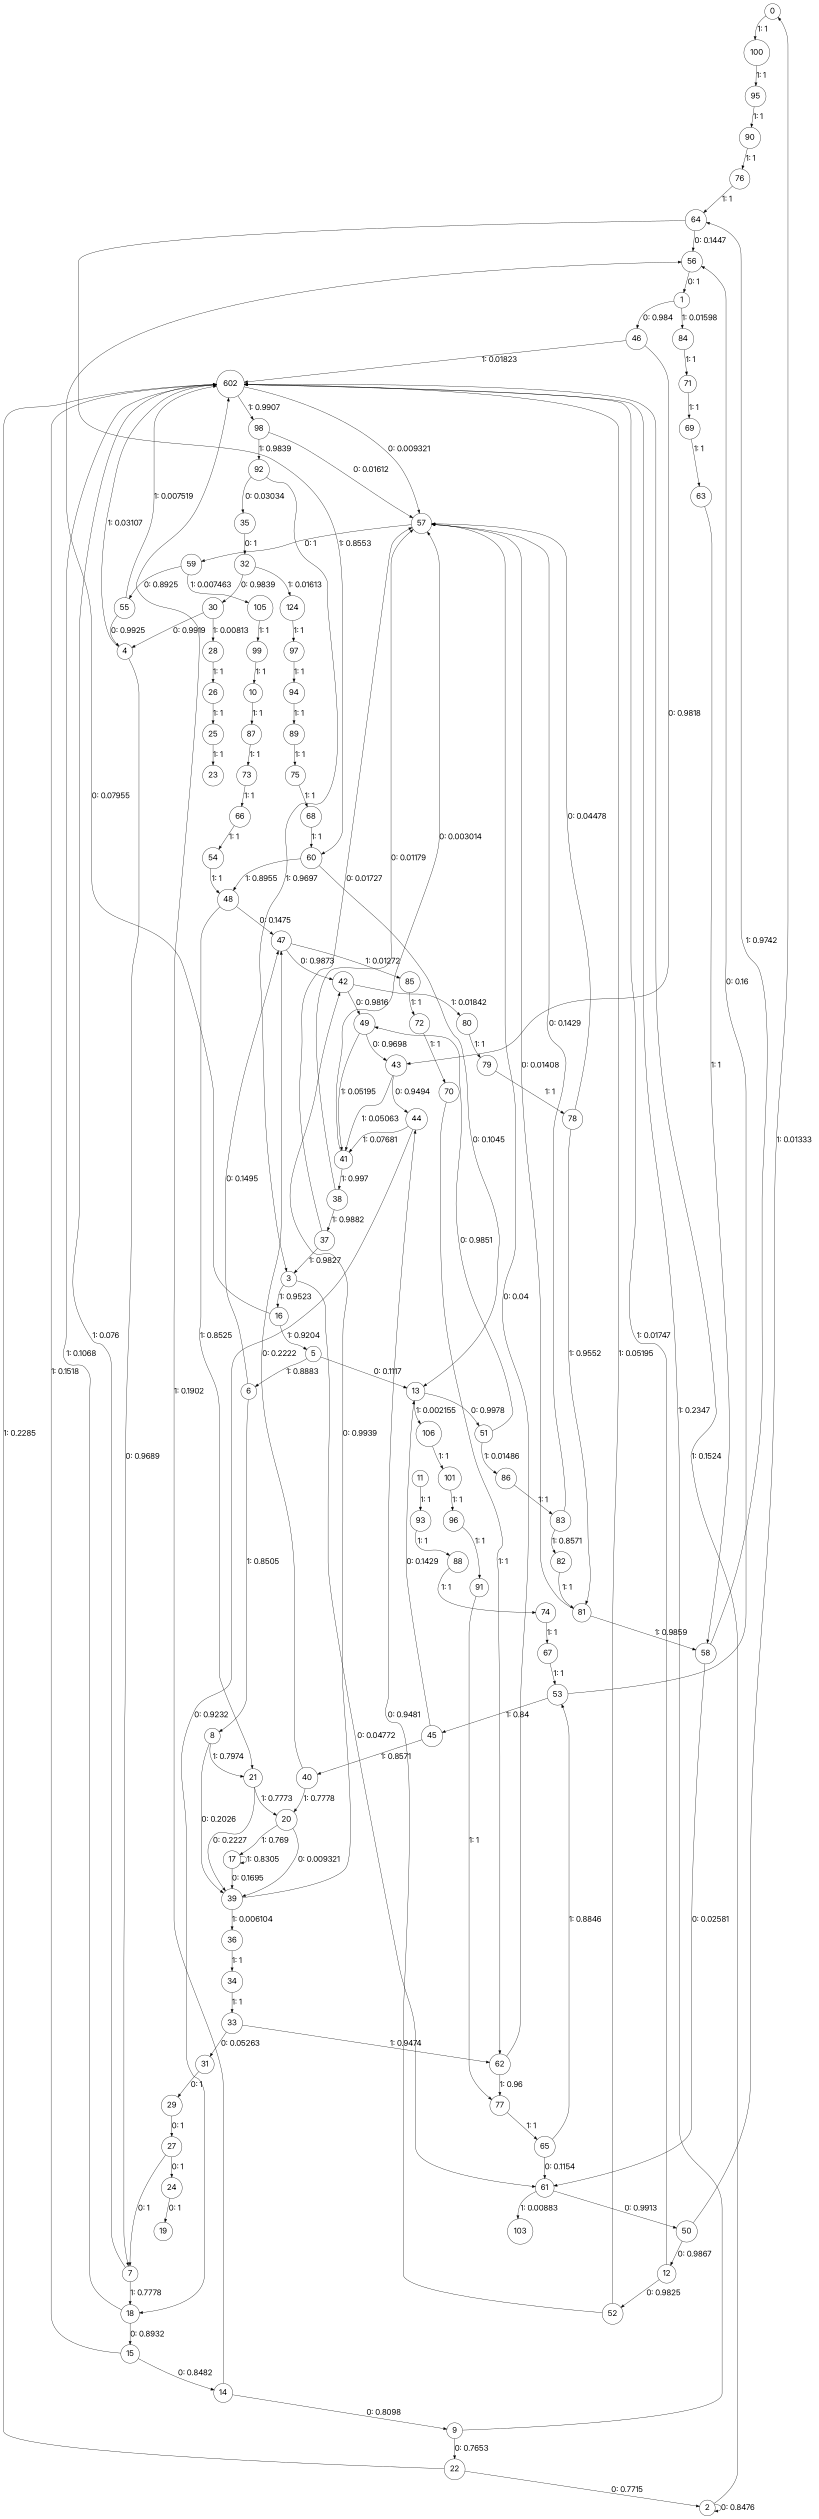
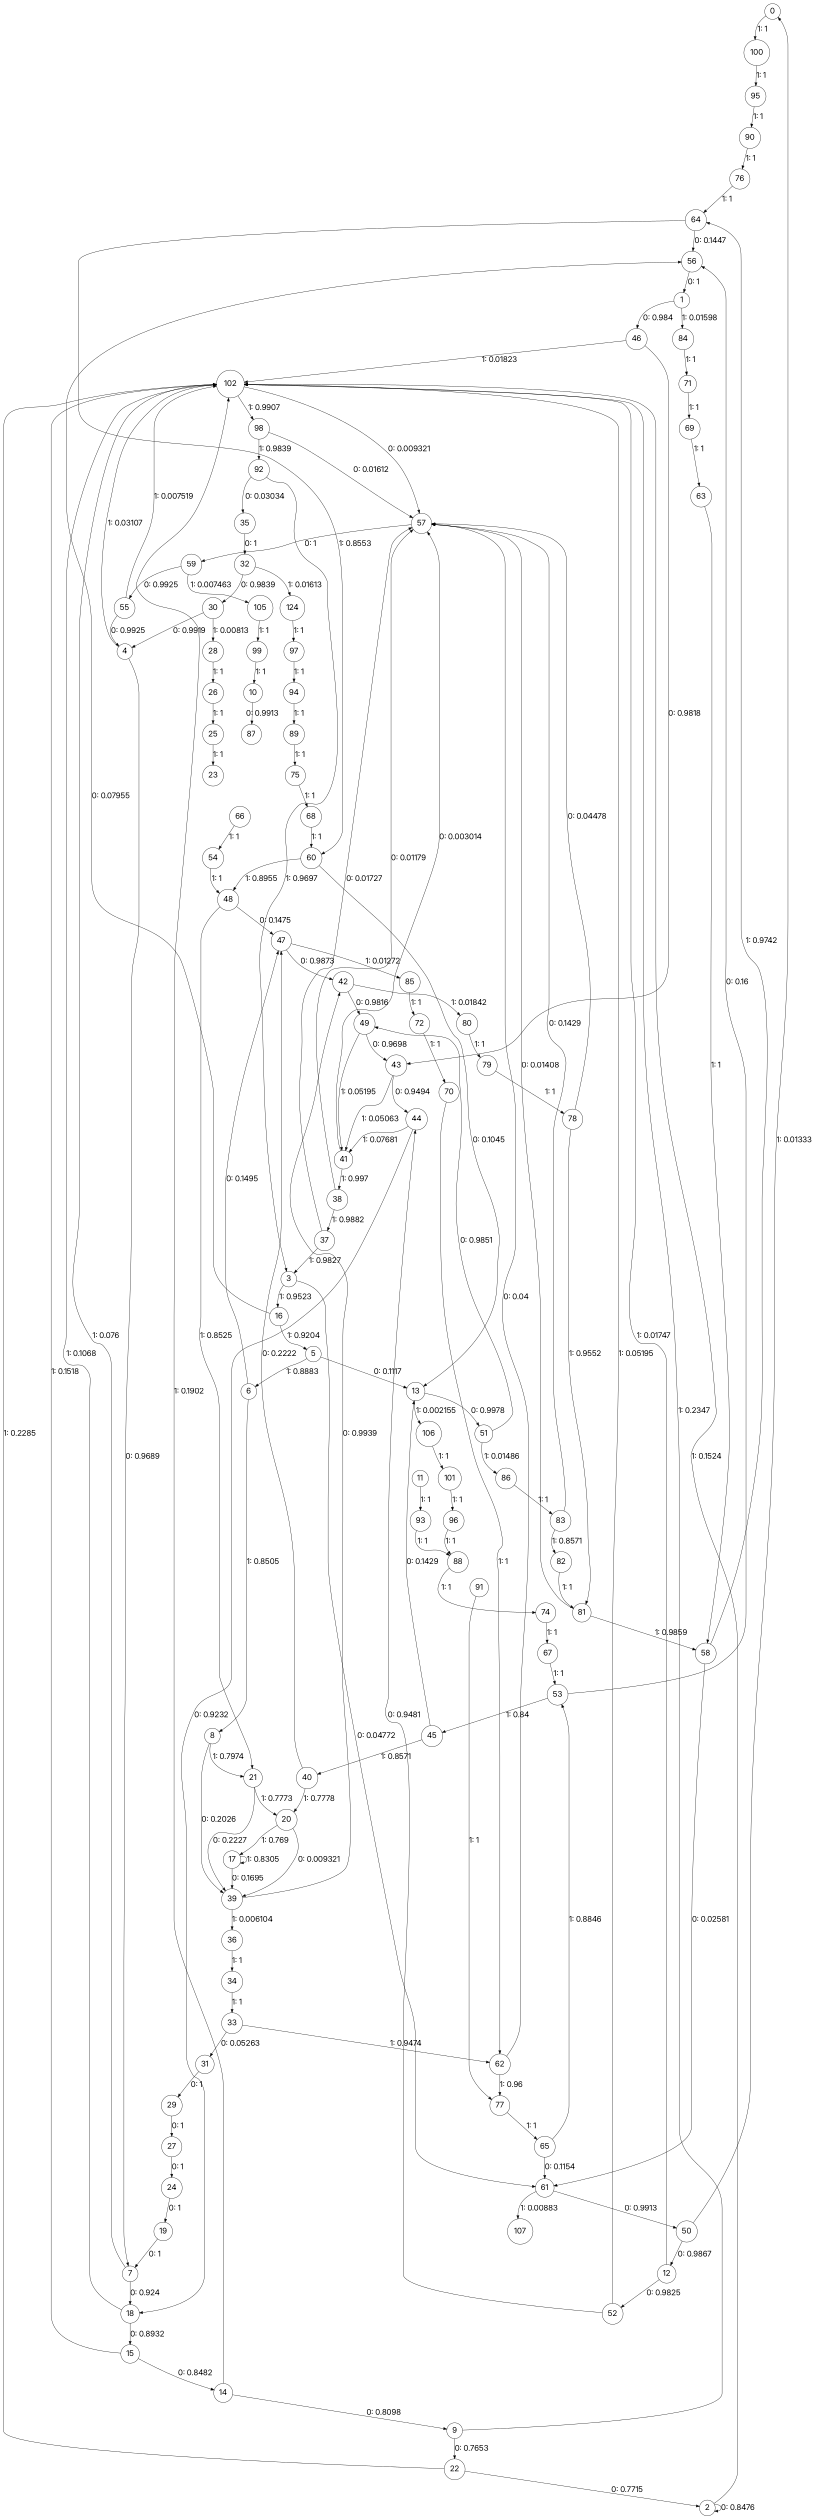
(230, 384) -> (230, 384)
(164, 585) -> (164, 585)
(265, 714) -> (265, 714)
(247, 776) -> none
(476, 1549) -> (445, 1541)
(138, 2205) -> (147, 2252)
(520, 2231) -> (520, 2231)
(149, 2293) -> (149, 2293)
